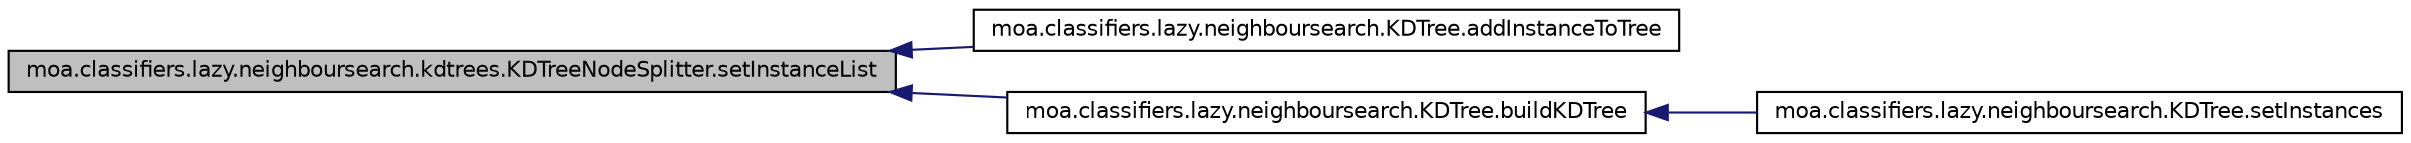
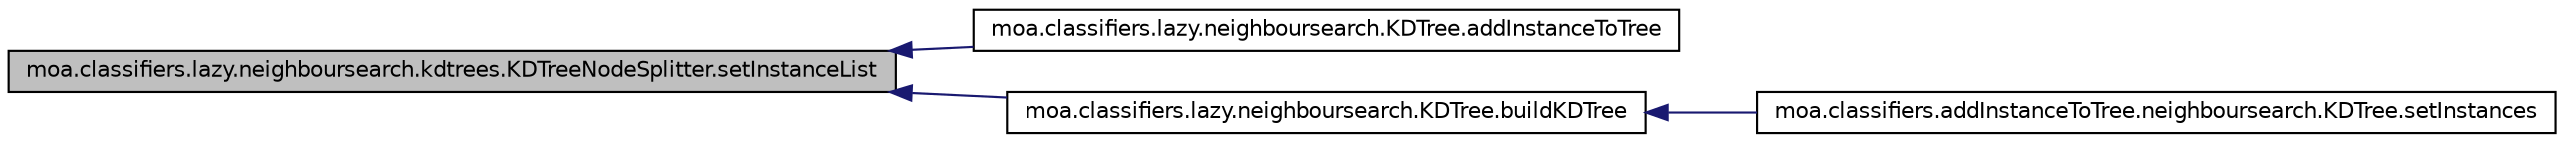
(2079, 113) -> (2156, 113)
